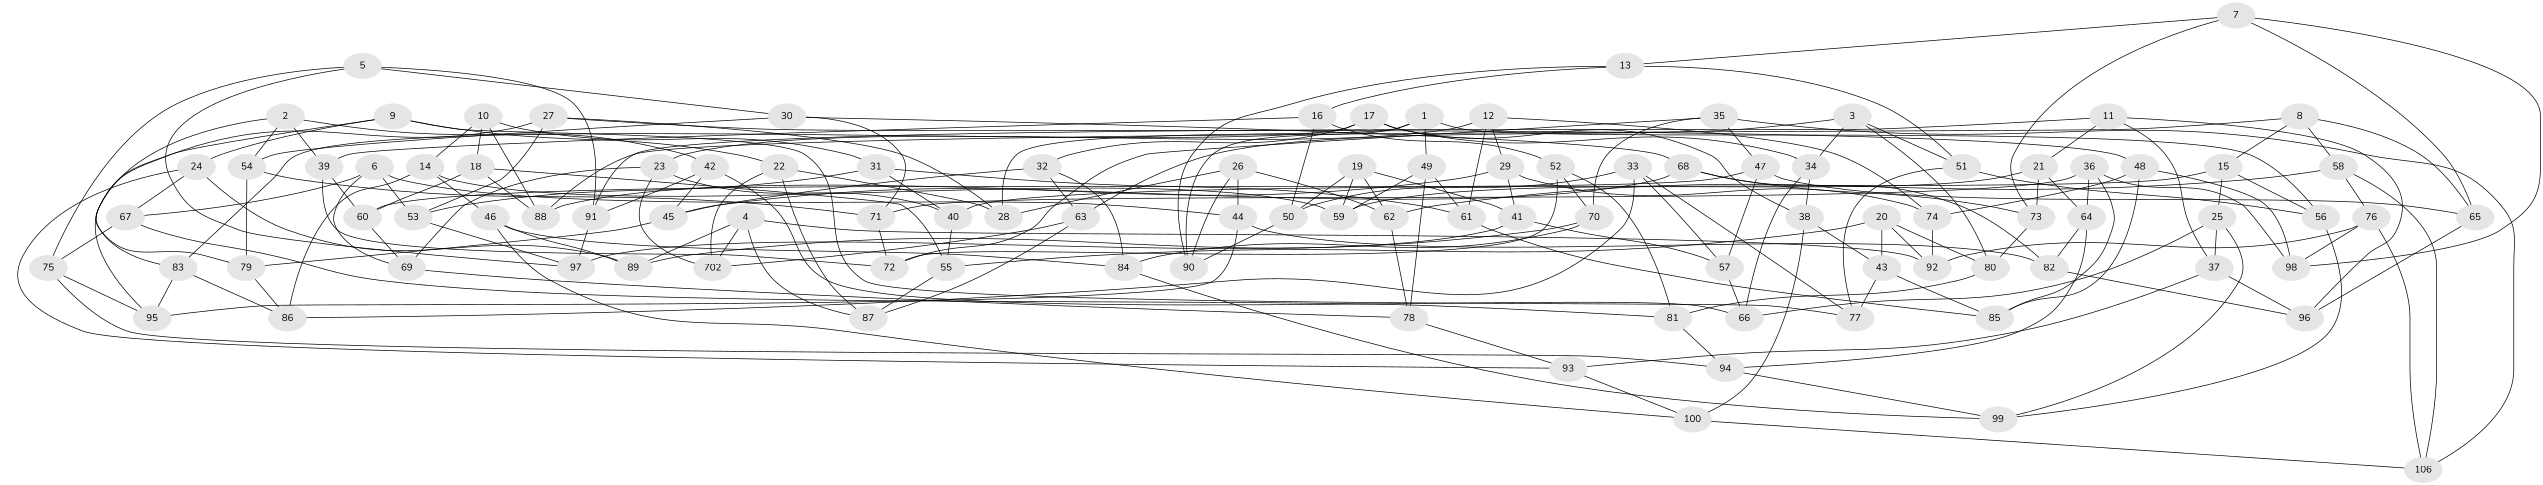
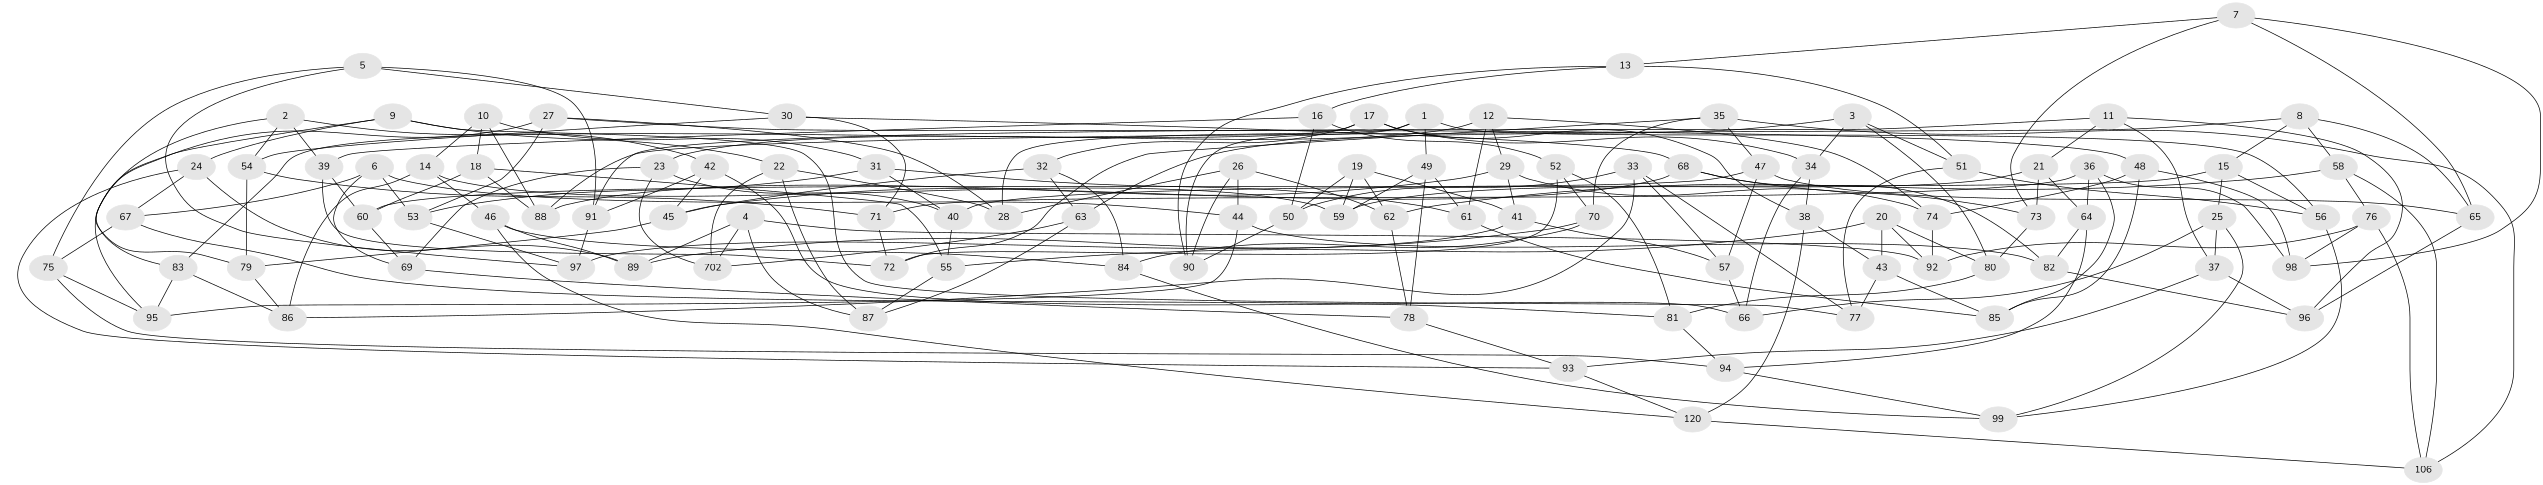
(1692, 419) -> (1692, 419)
